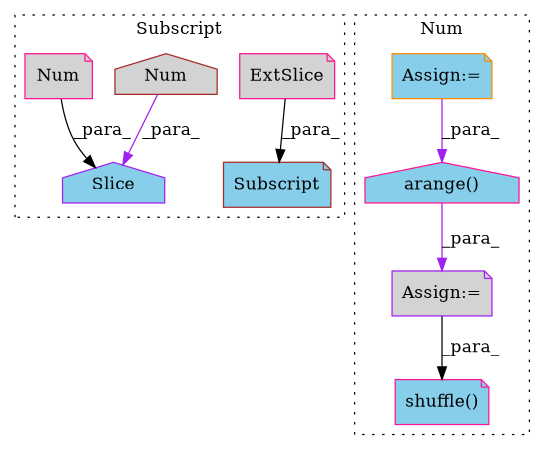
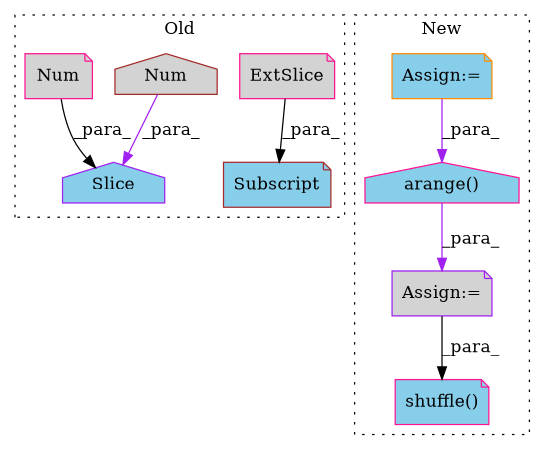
(180, 29) -> (180, 29)
(442, 29) -> (442, 29)
